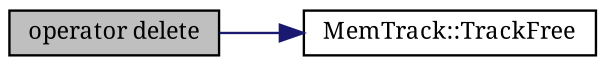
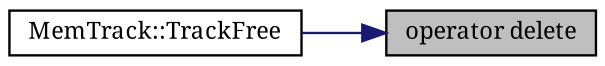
(249, 33) -> (332, 33)
